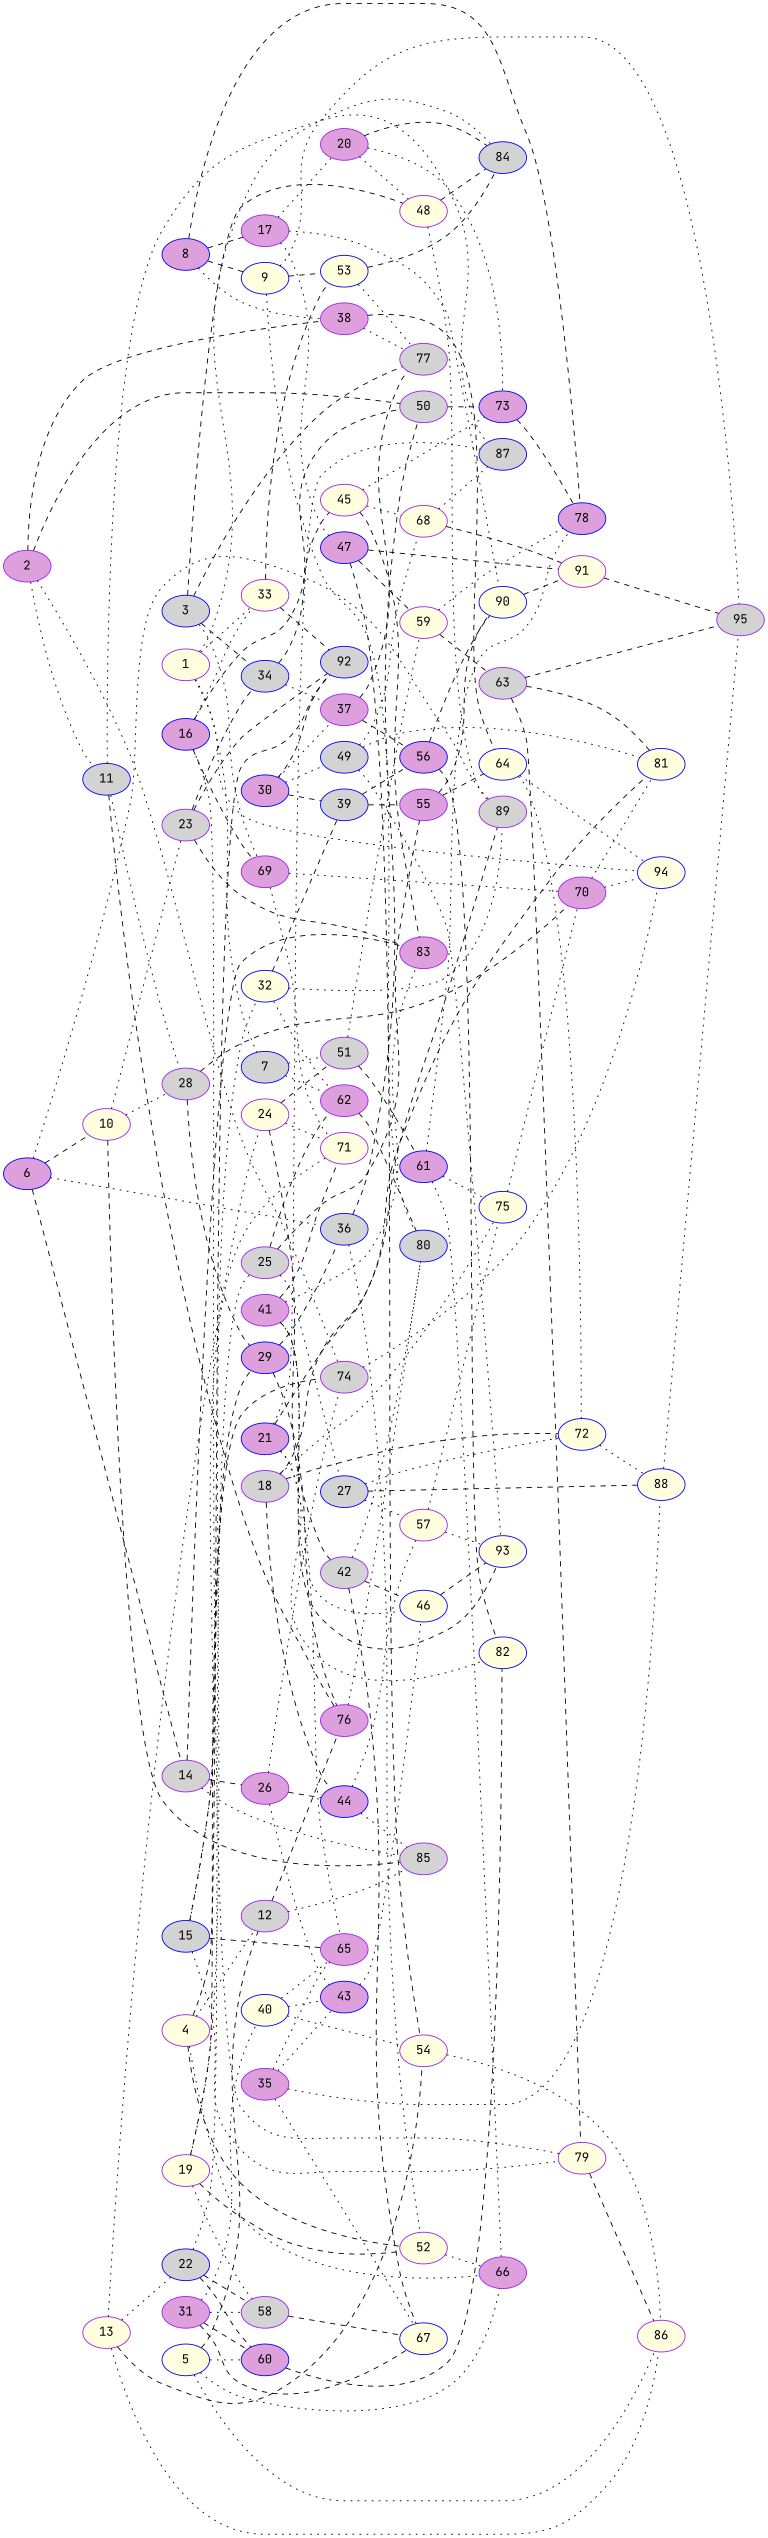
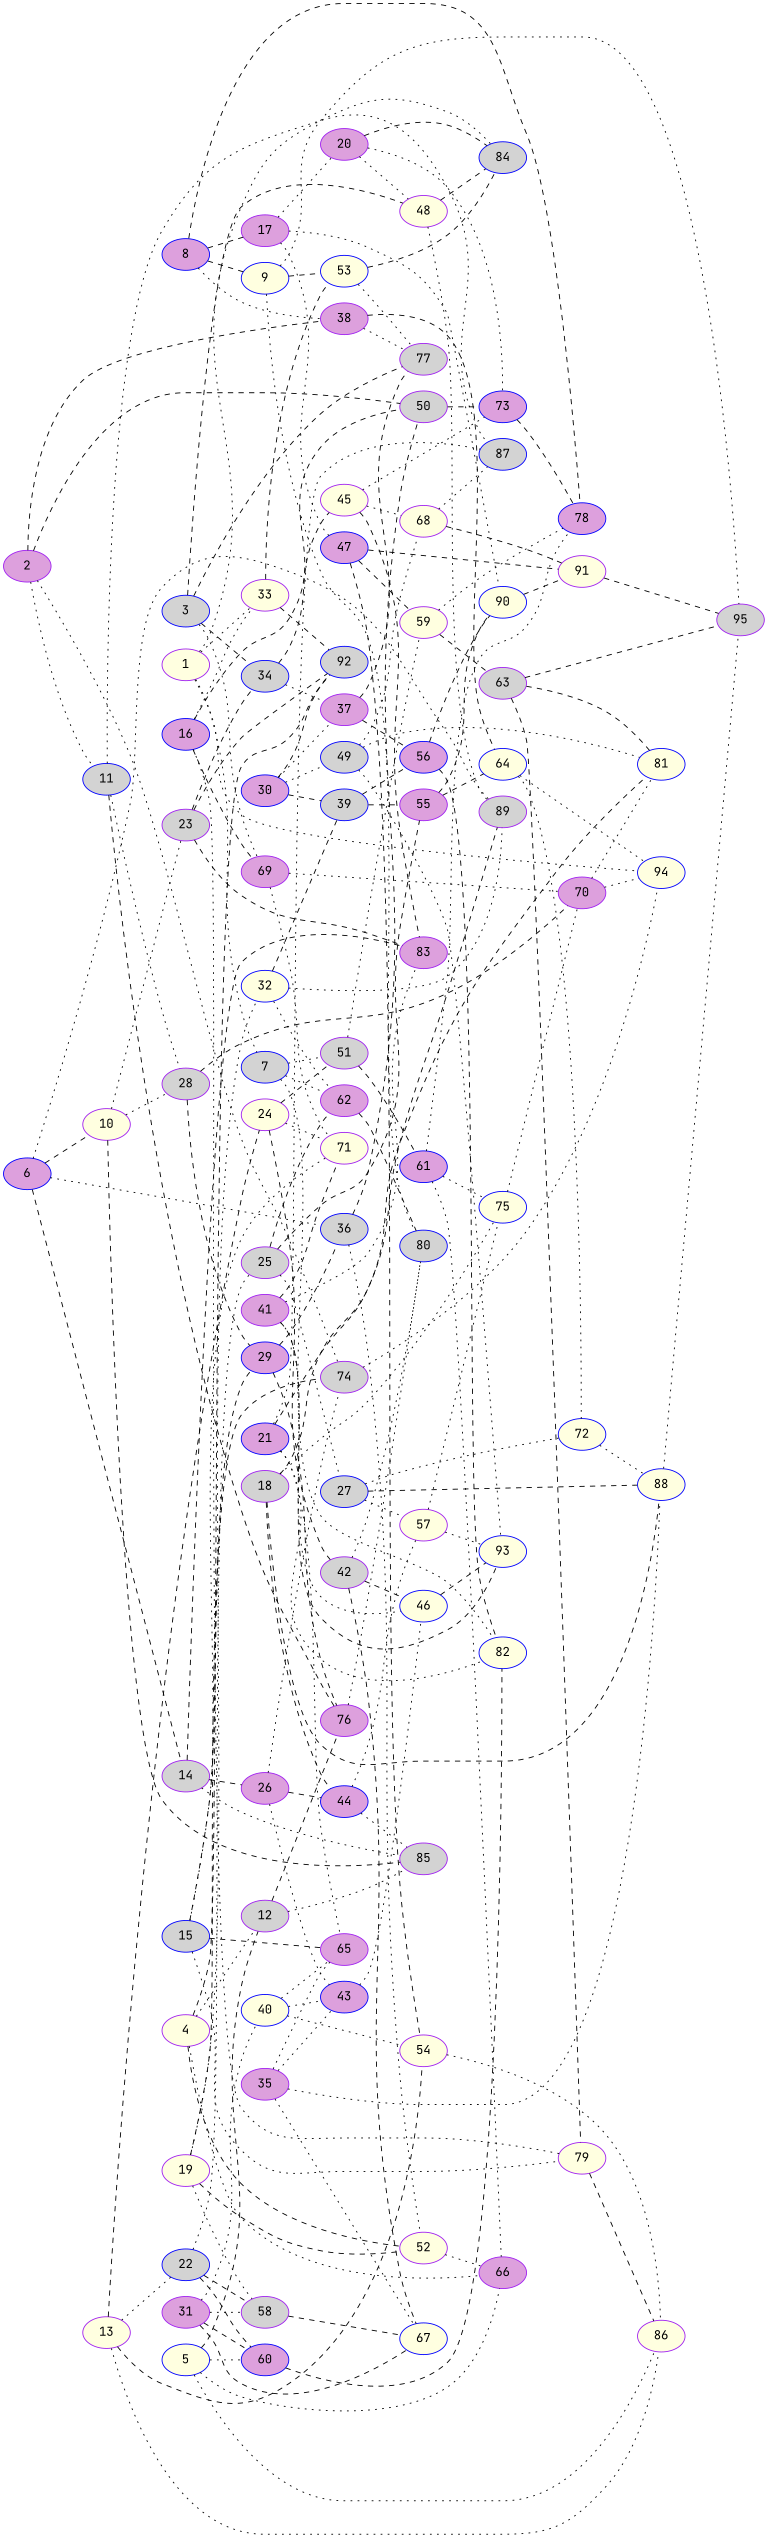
(420, 1444) -> (448, 1761)
none -> (309, 1487)
(160, 1720) -> (160, 1720)
